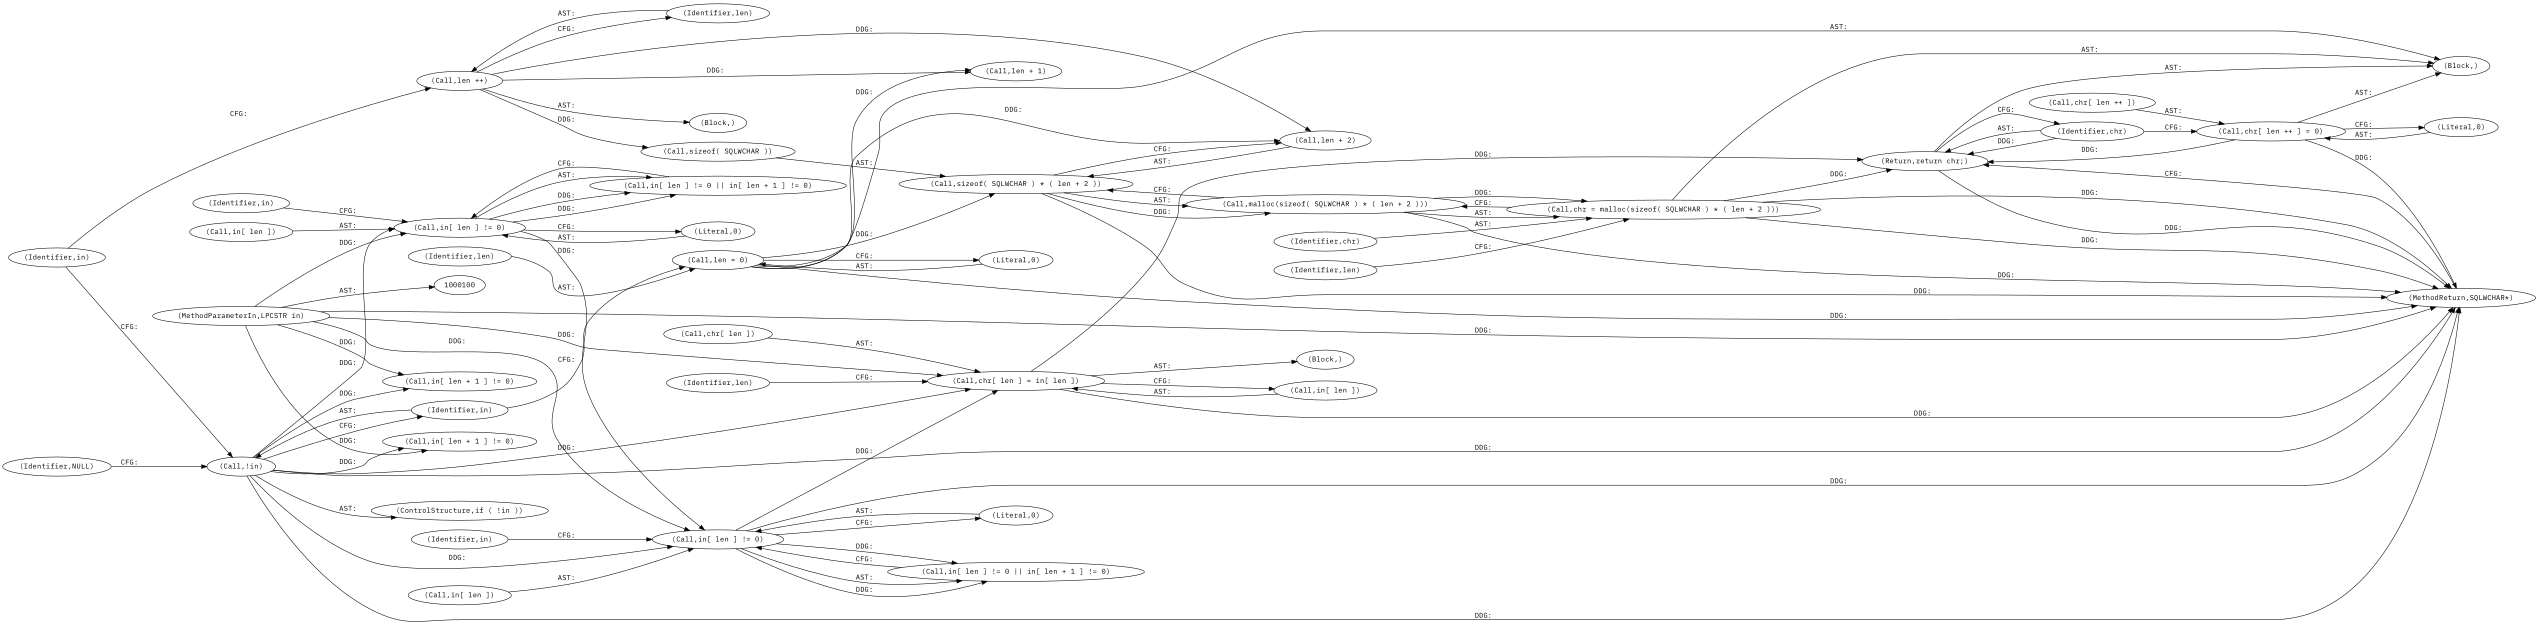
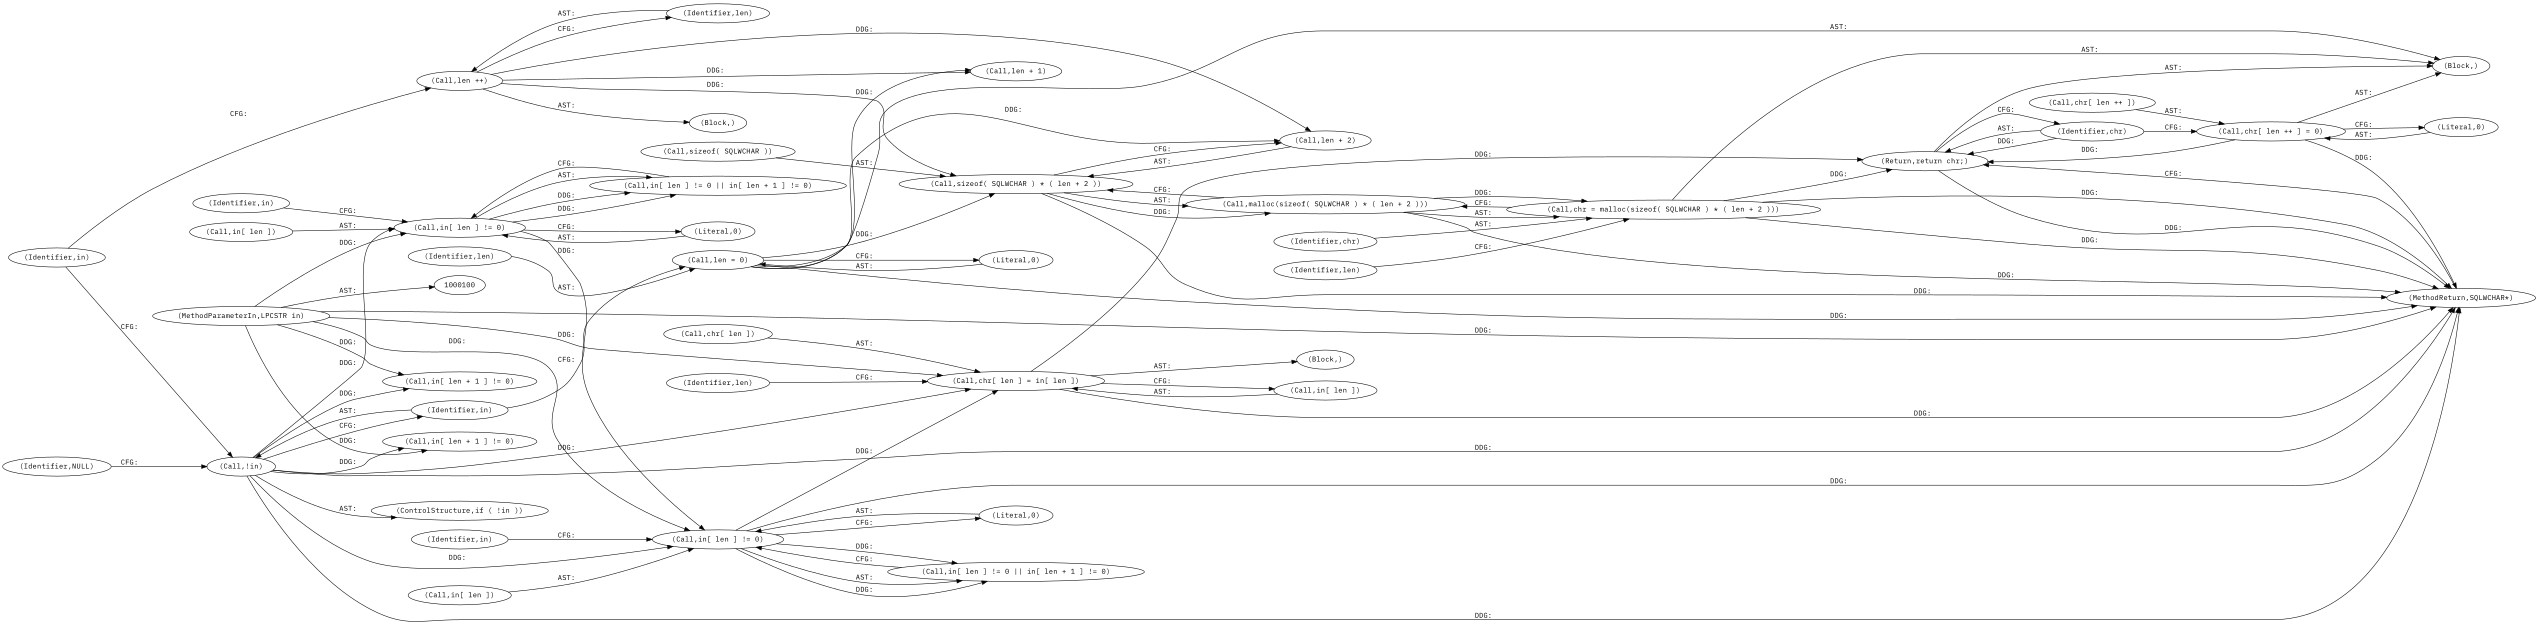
(559, 124) -> (747, 92)
